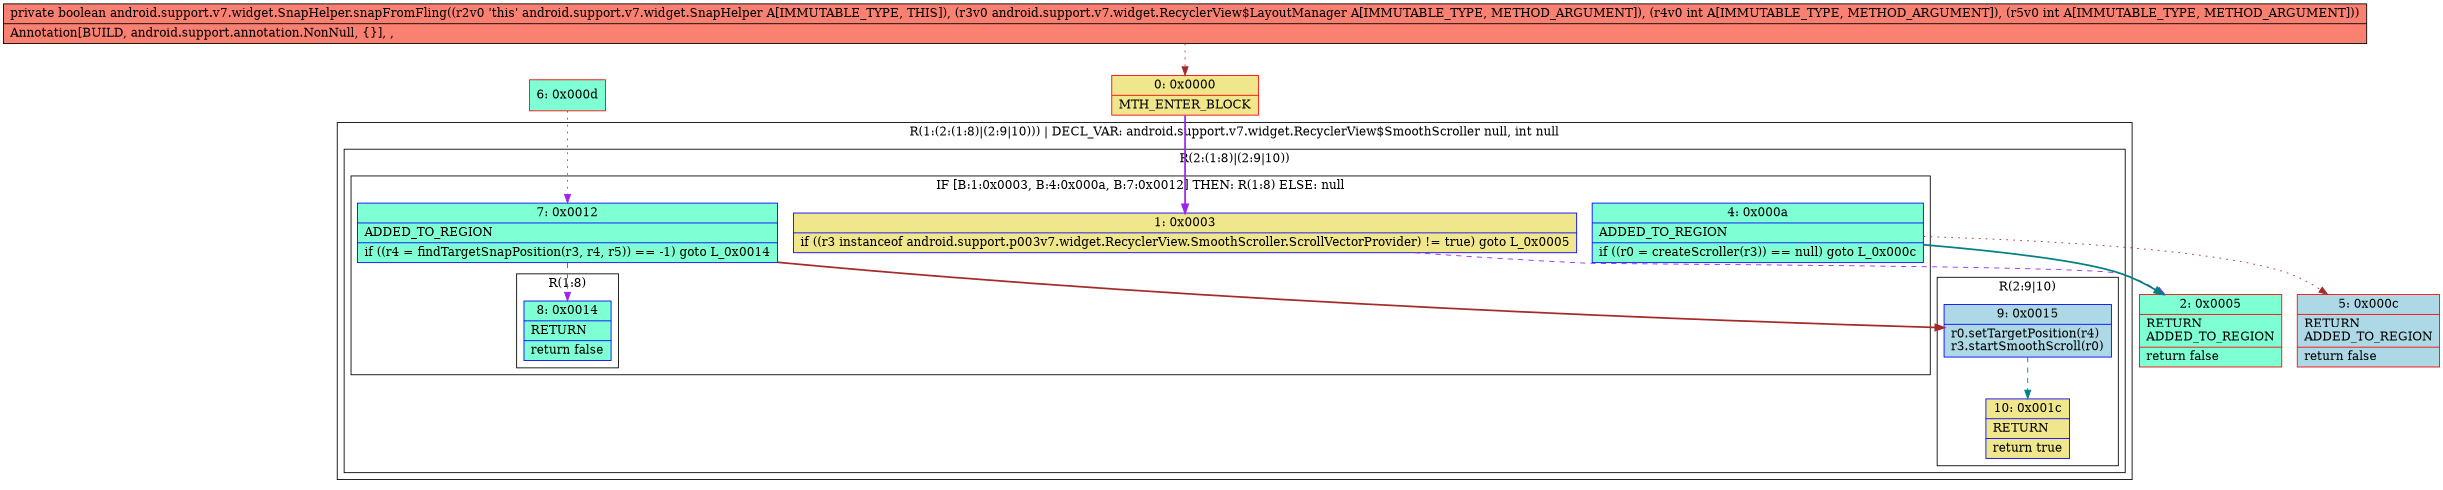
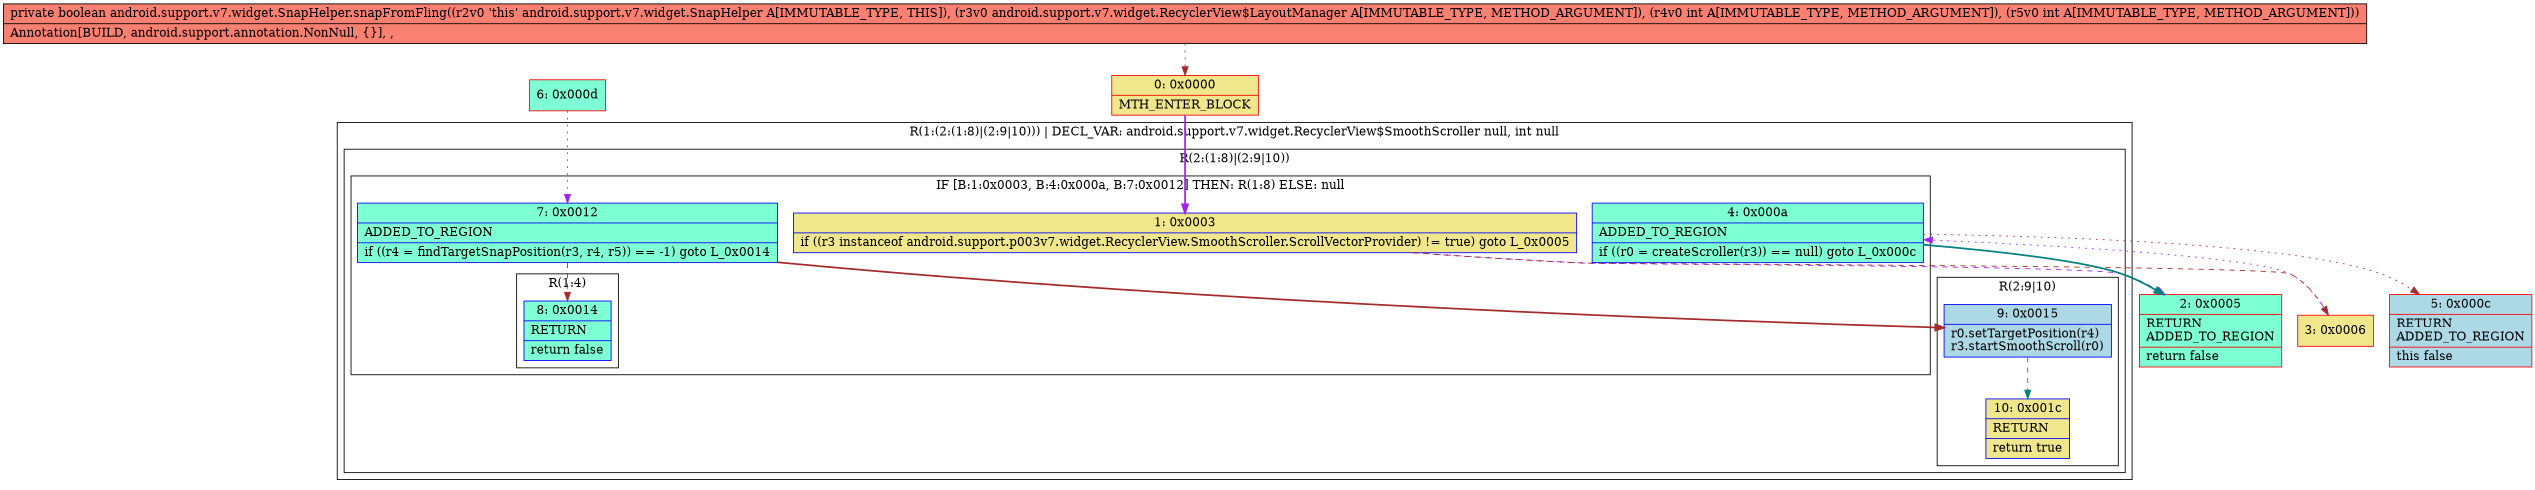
(568, 280) -> (568, 280)
(568, 284) -> (568, 284)
none -> (2336, 331)
(2341, 357) -> (2425, 357)
